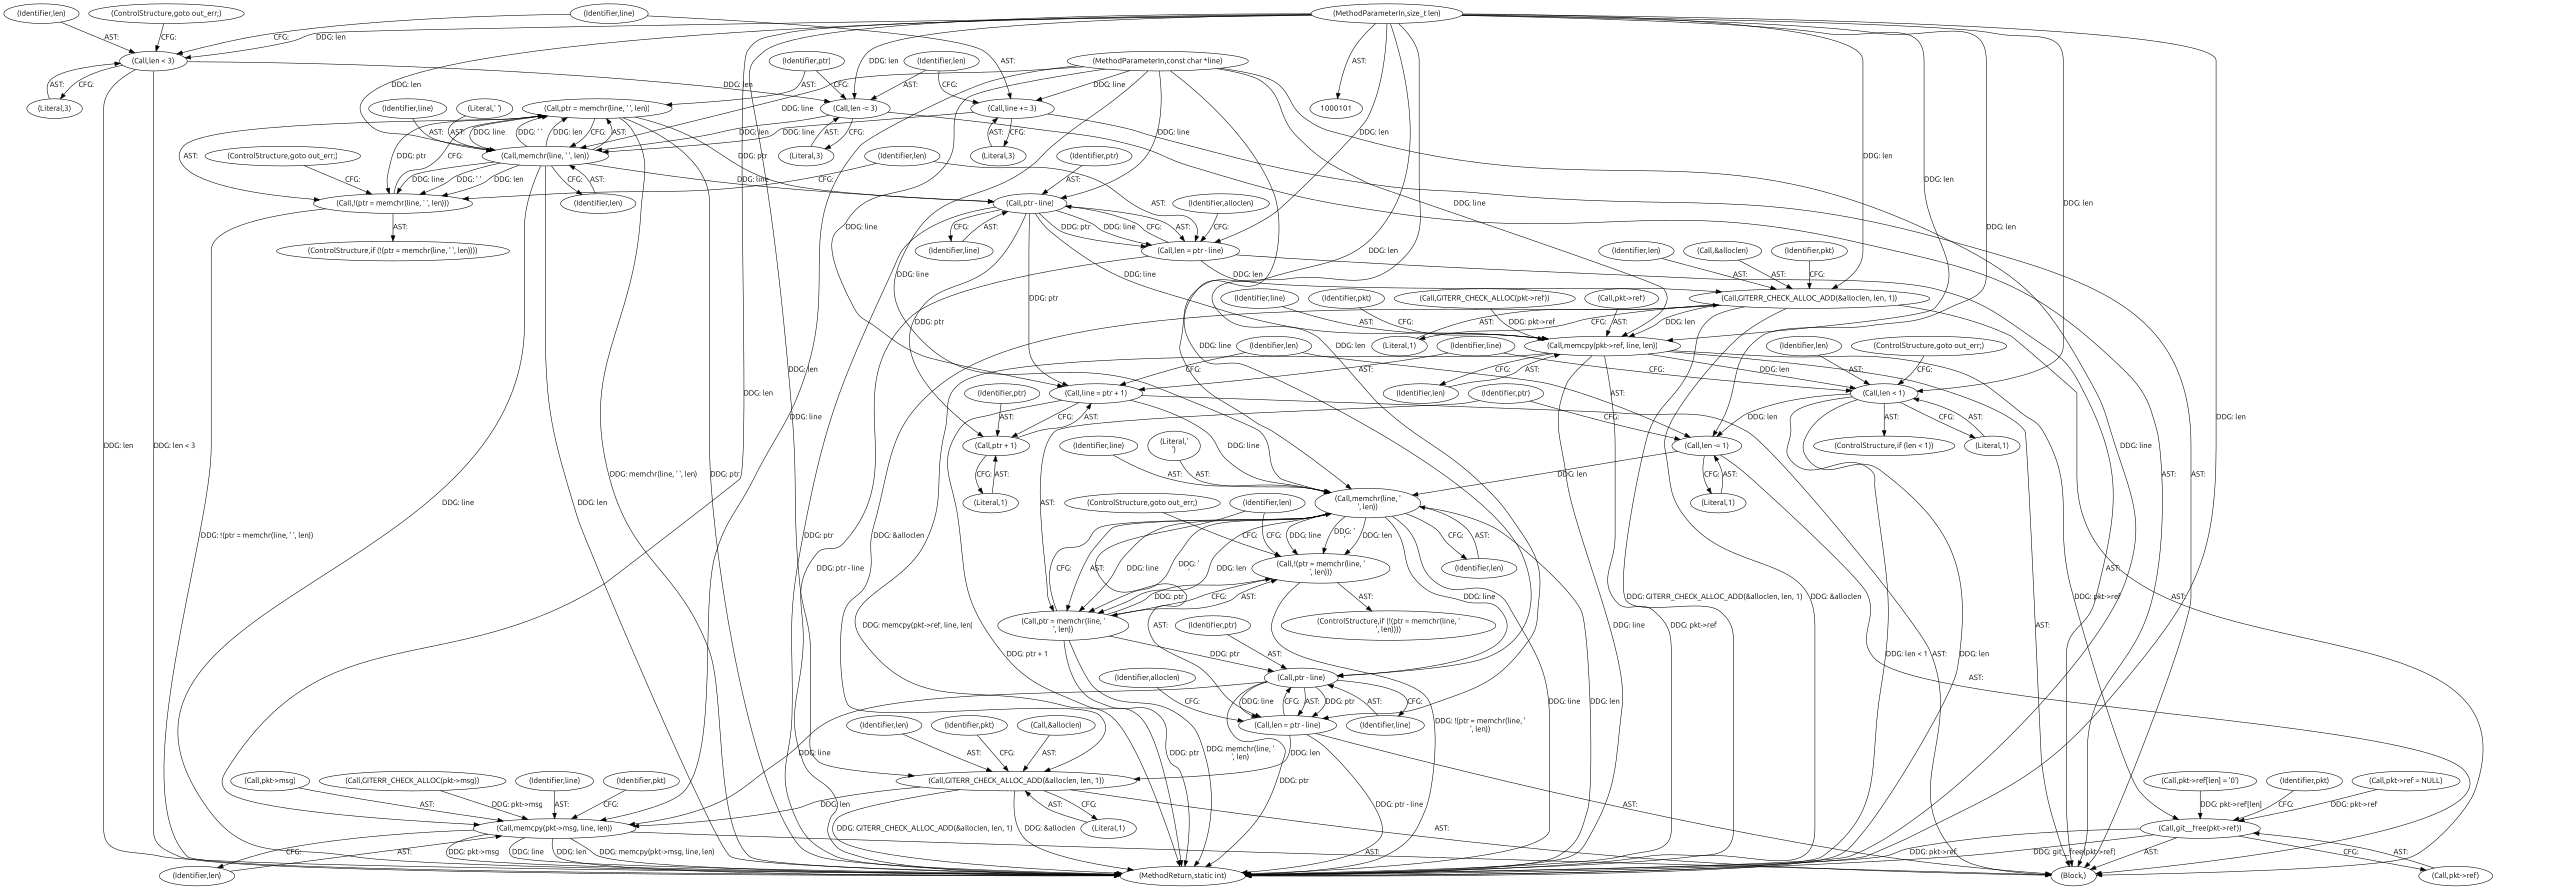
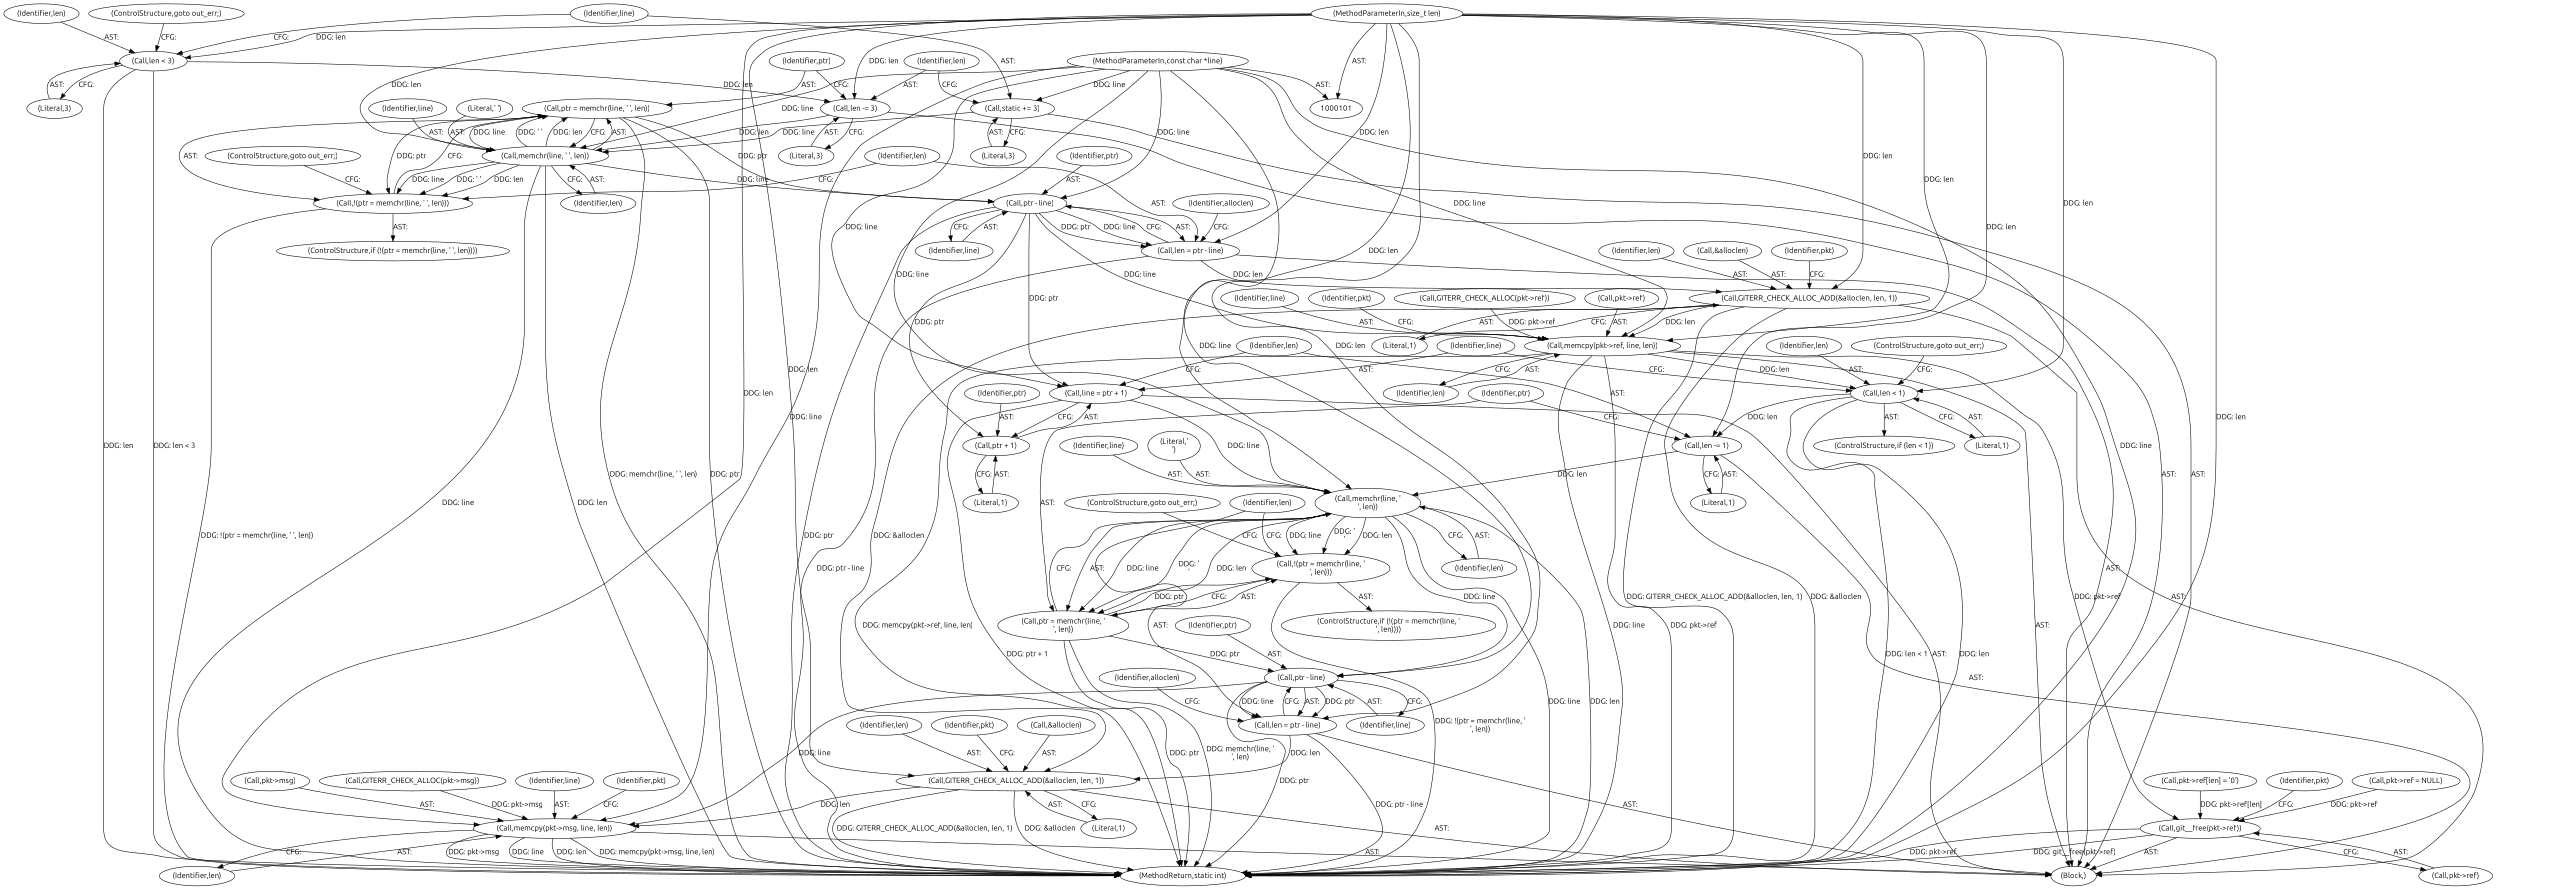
none -> (1278, 74)
(1013, 109) -> (1013, 109)
